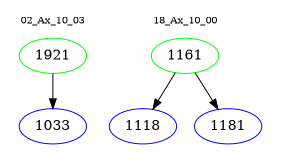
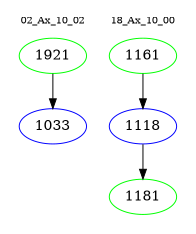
(53, 21) -> (53, 21)
(204, 87) -> (143, 157)
(228, 126) -> (143, 197)
